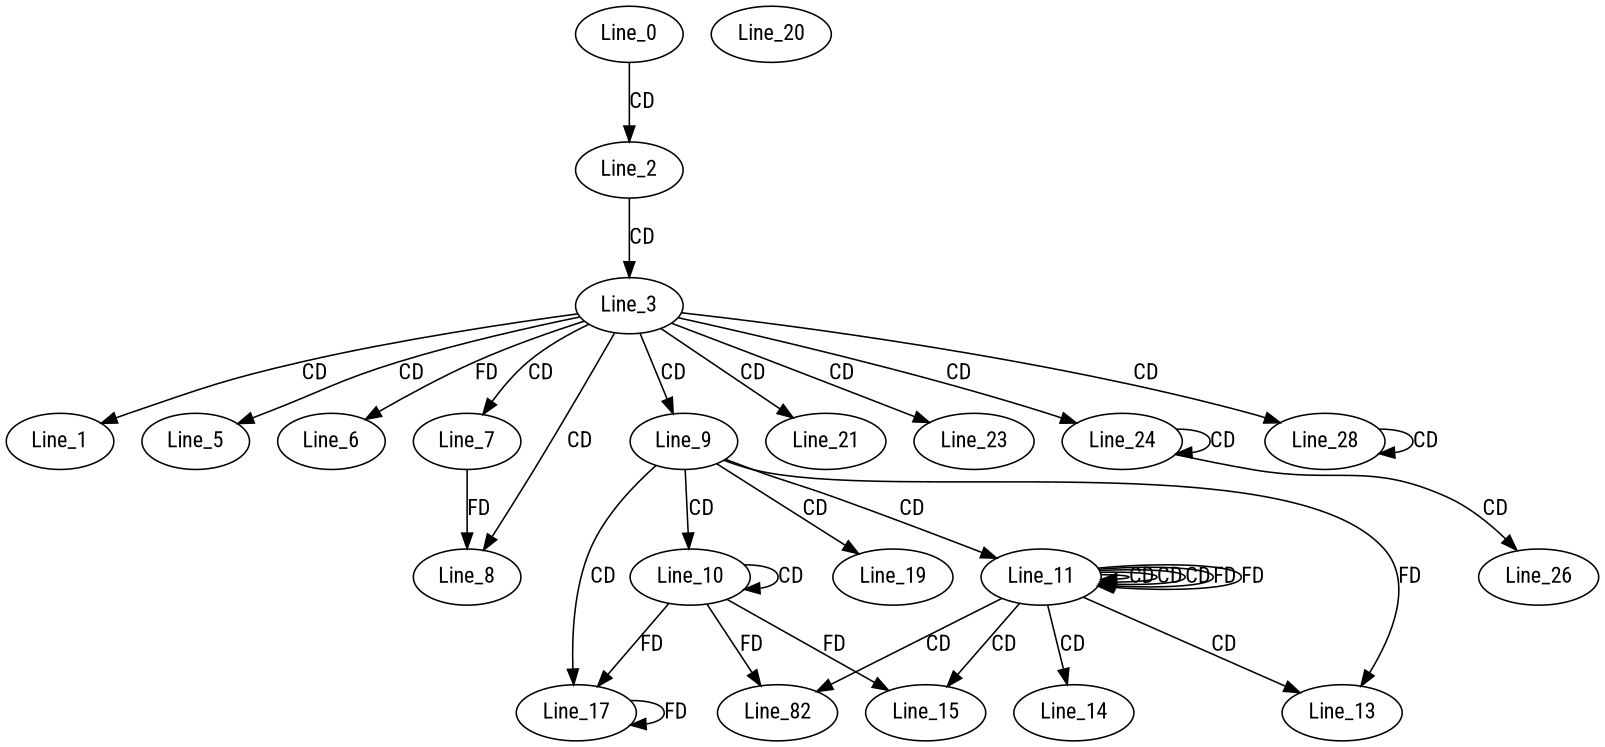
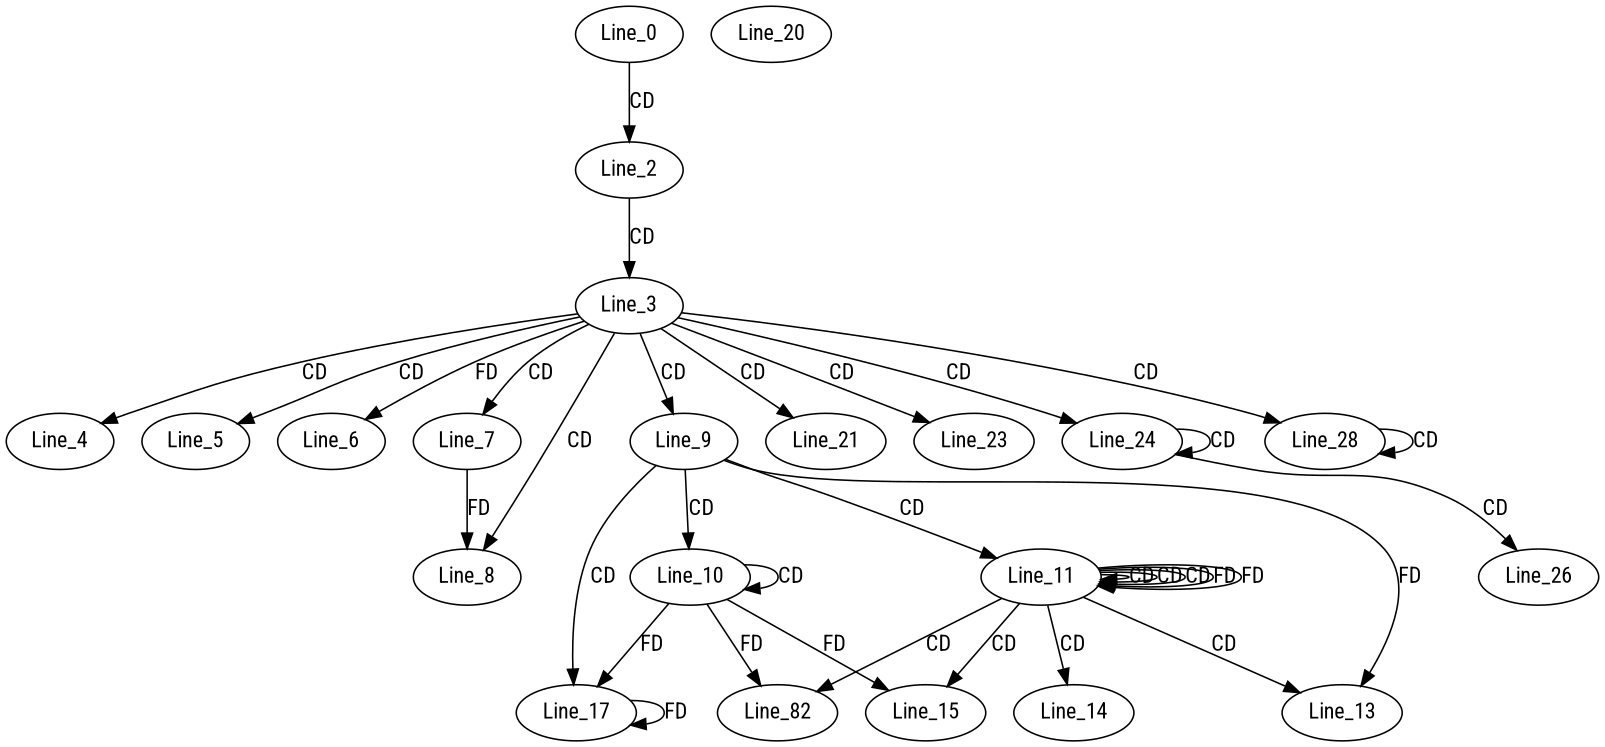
(60, 441) -> (60, 441)
(893, 577) -> none
